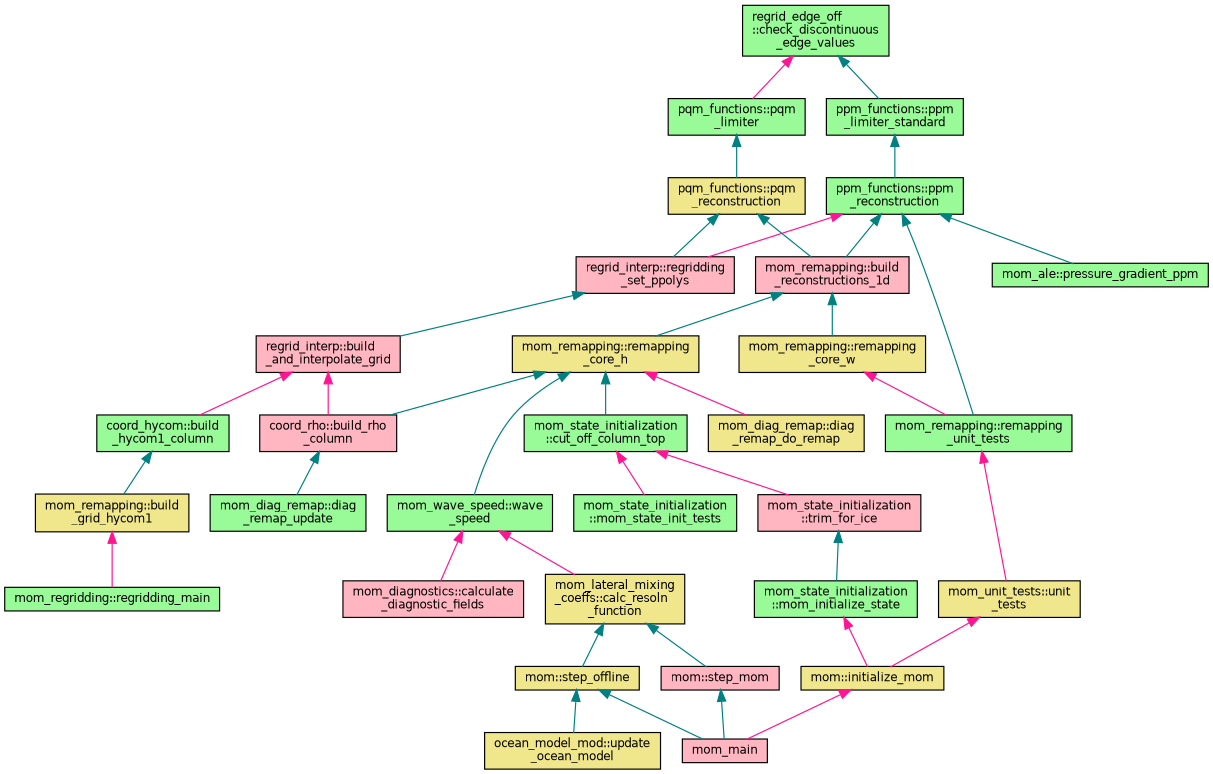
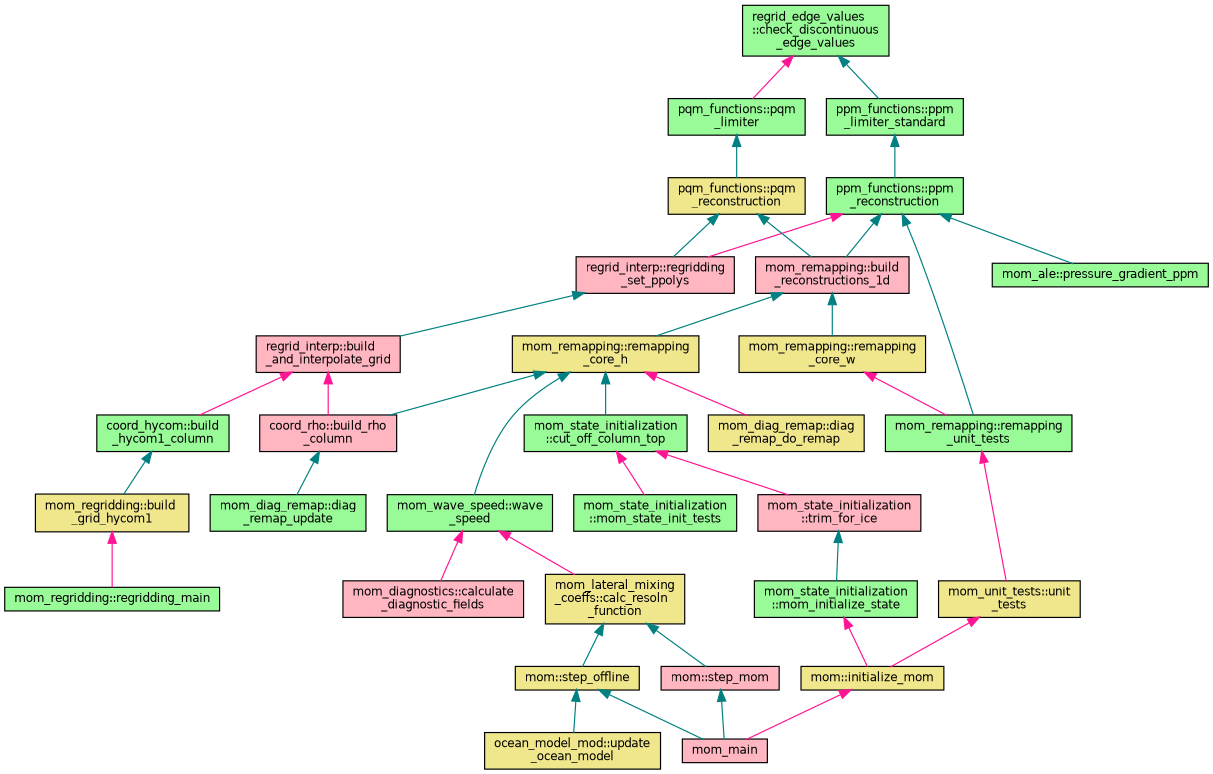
(816, 31) -> (816, 31)
(112, 513) -> (112, 513)
